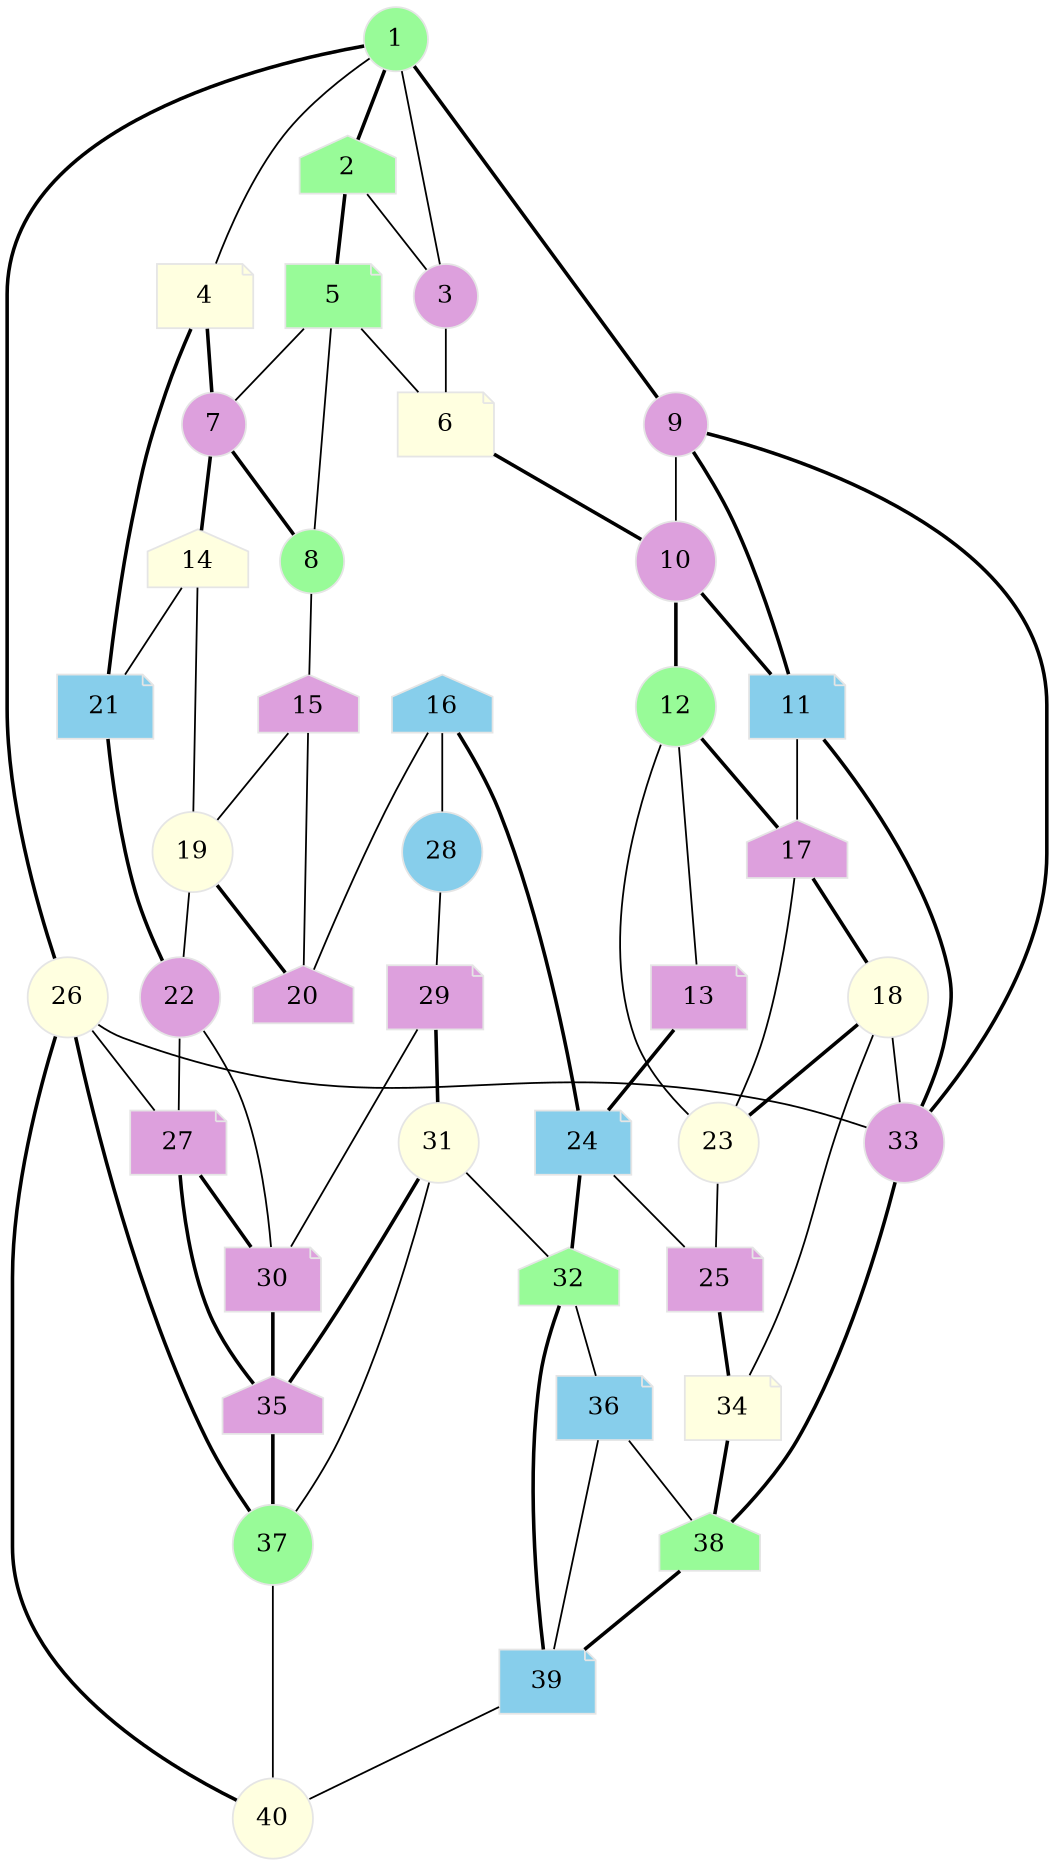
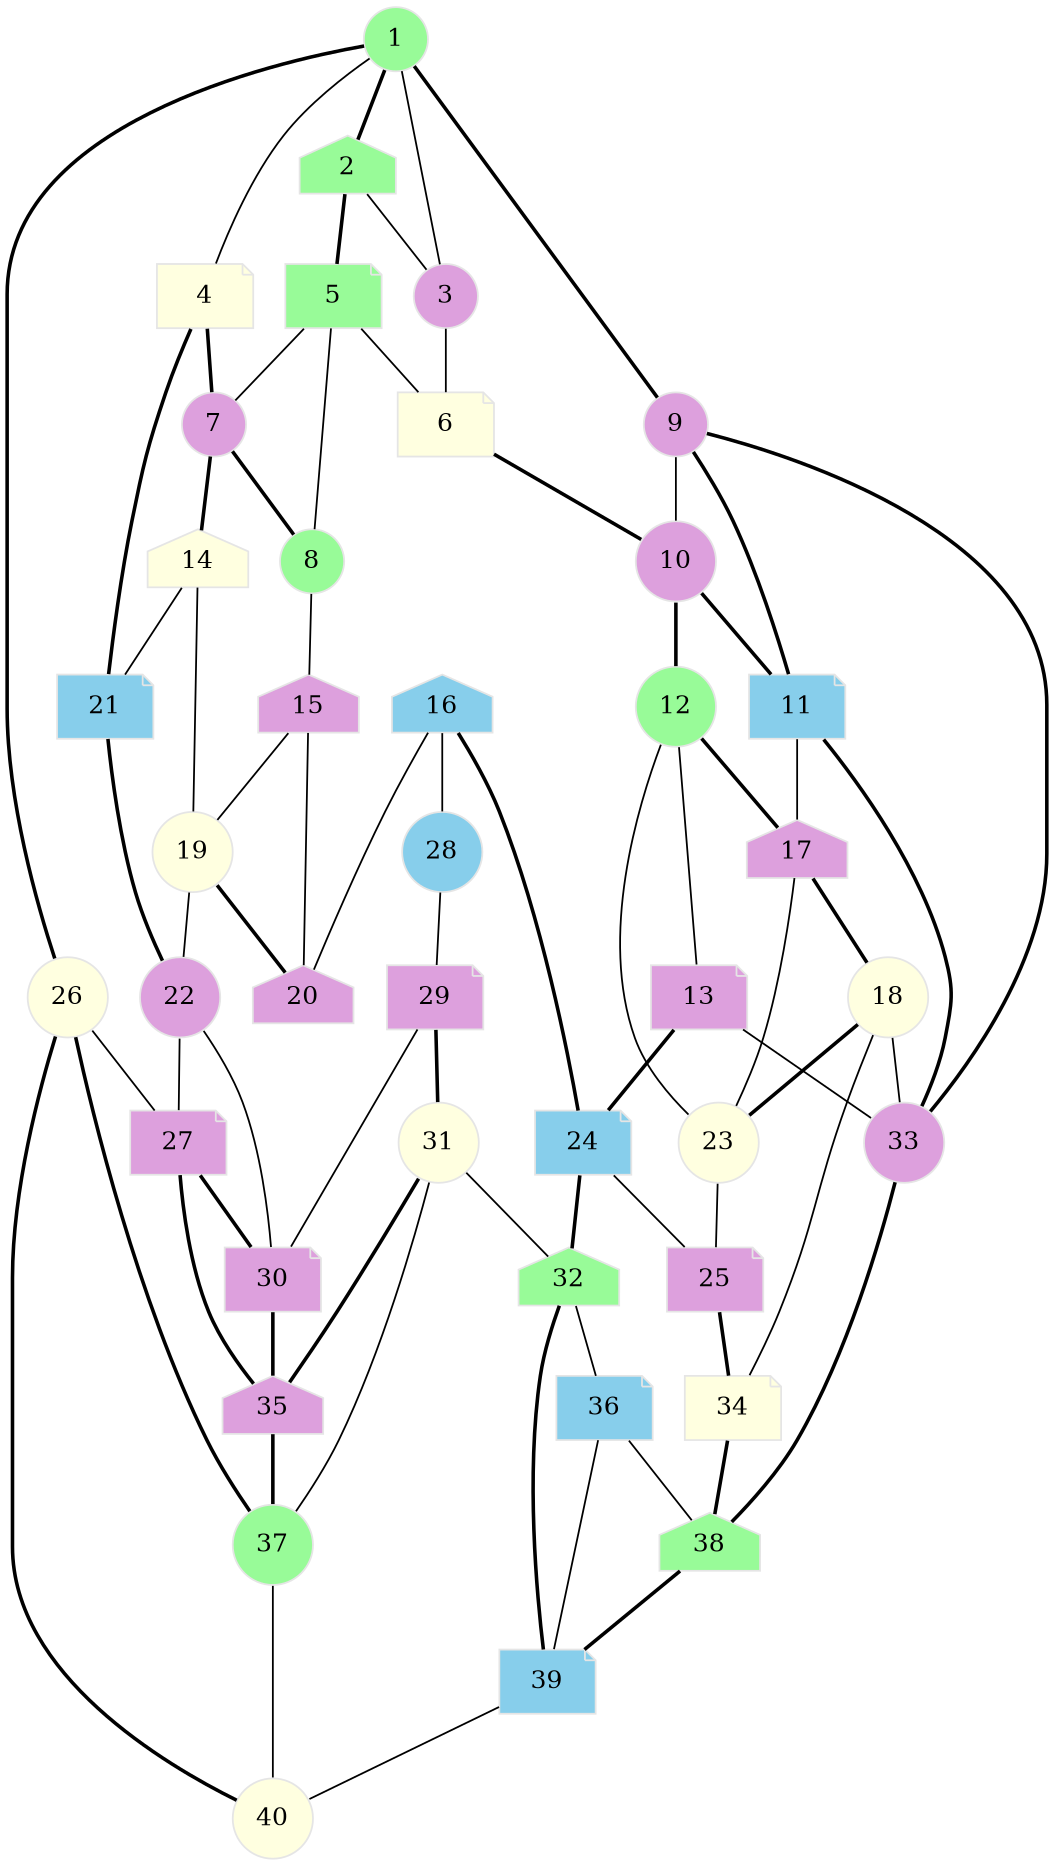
(480, 1085) -> (813, 1078)
